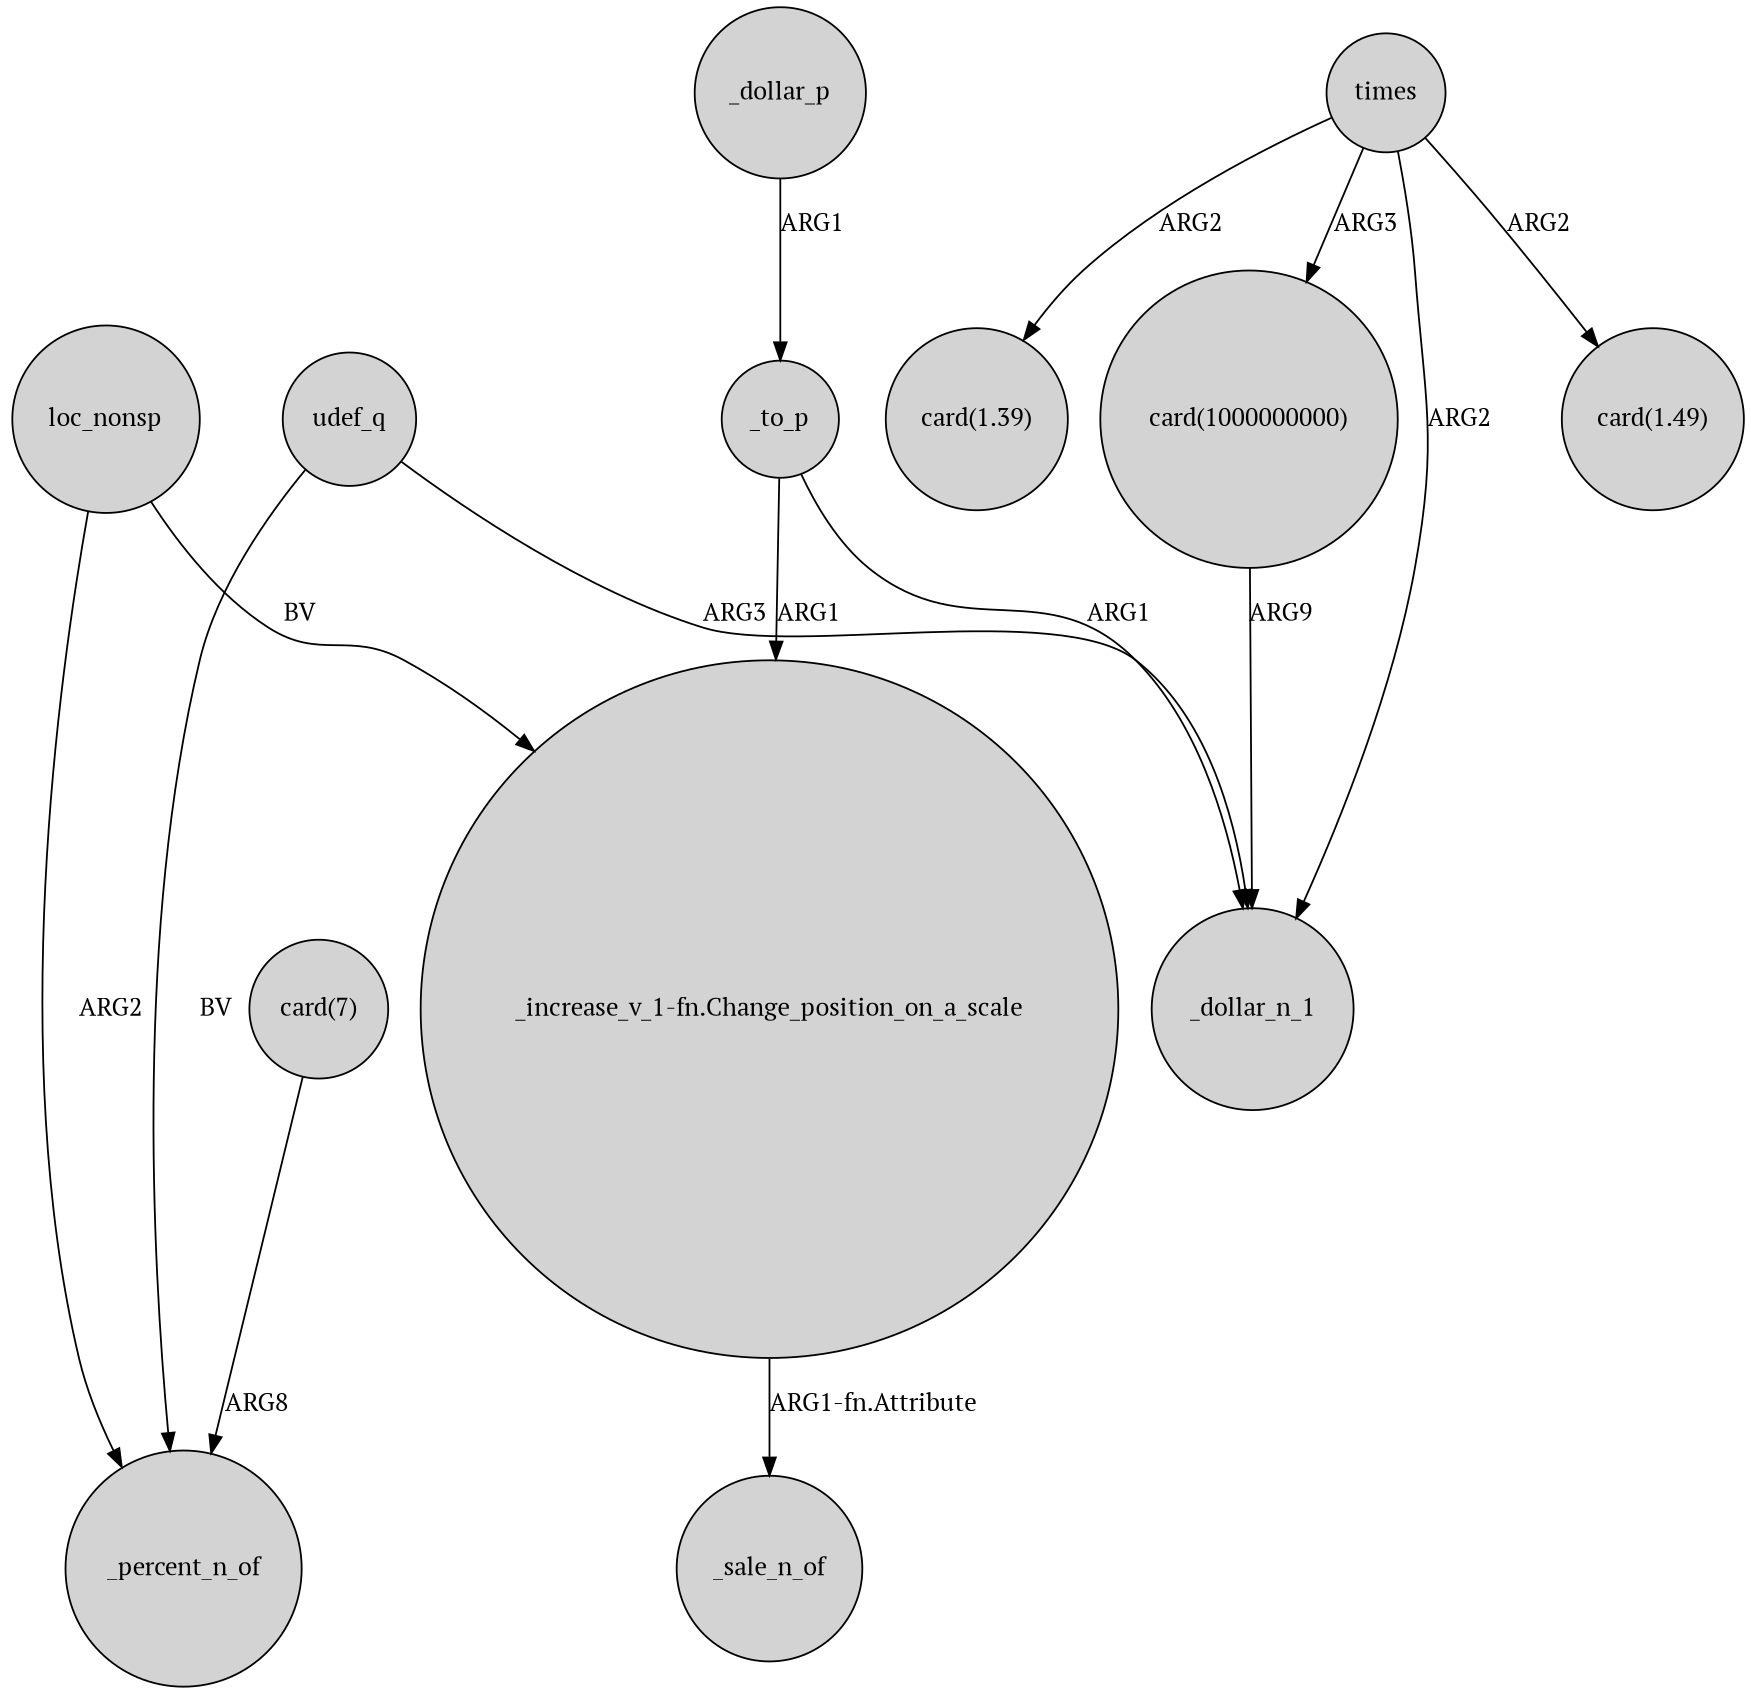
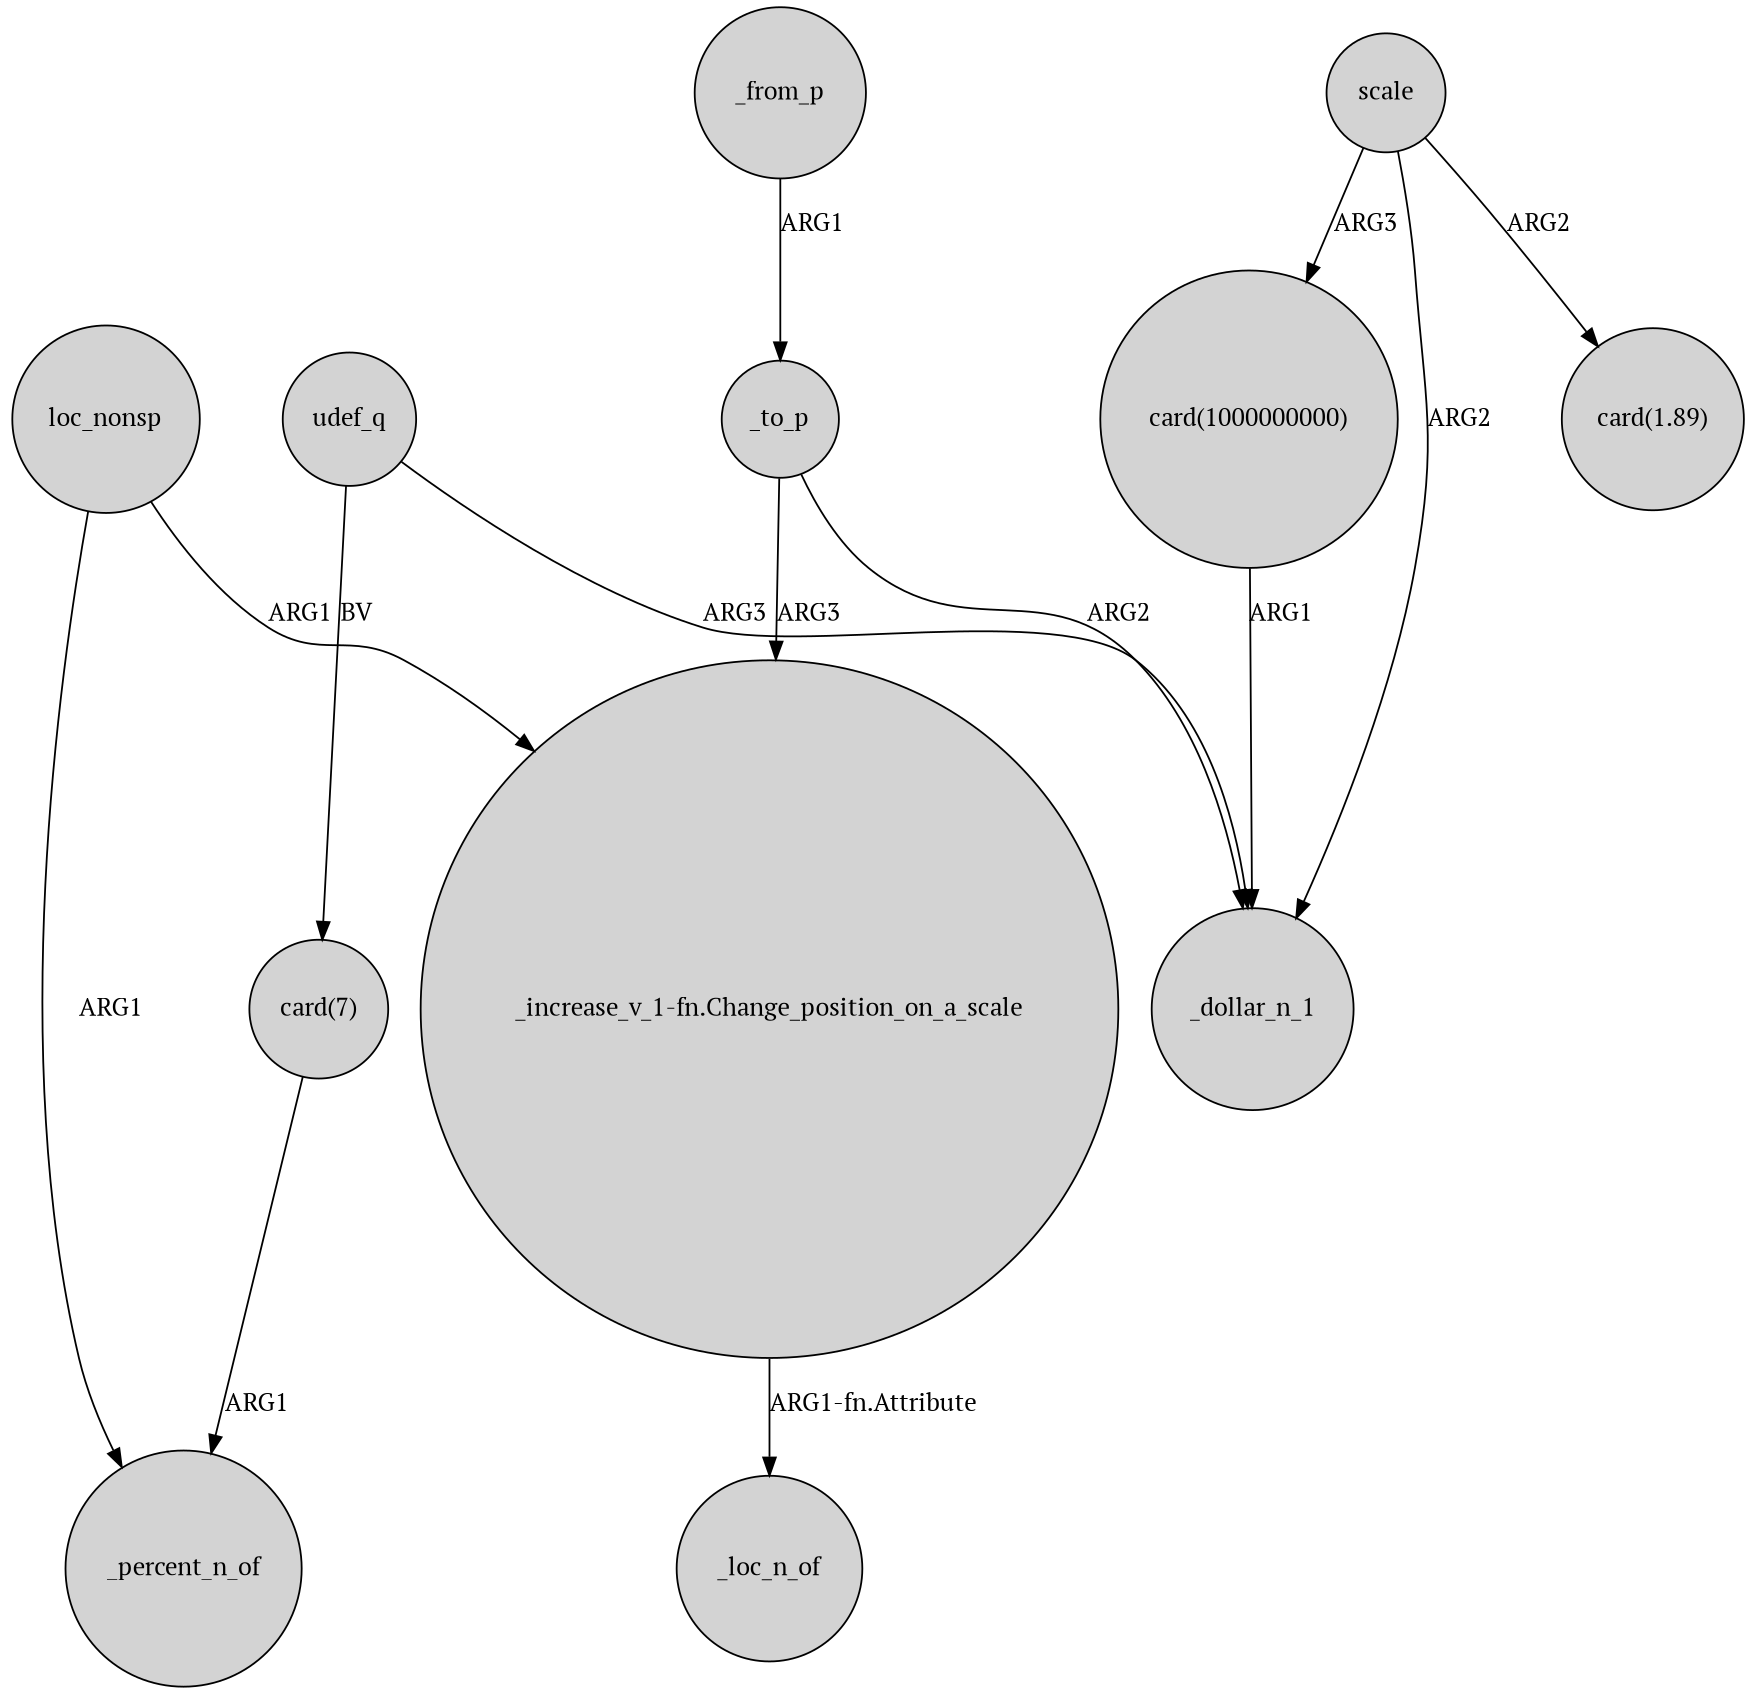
(780, 93) -> (780, 93)
(1386, 93) -> (1386, 93)
(977, 419) -> none
(1653, 419) -> (1653, 419)
(301, 614) -> (301, 614)
(809, 614) -> (809, 614)
(1119, 614) -> (1119, 614)
(1281, 614) -> (1281, 614)
(160, 935) -> (335, 704)
(111, 1009) -> (111, 1009)
(258, 1404) -> (258, 1404)
(769, 1569) -> (769, 1569)
